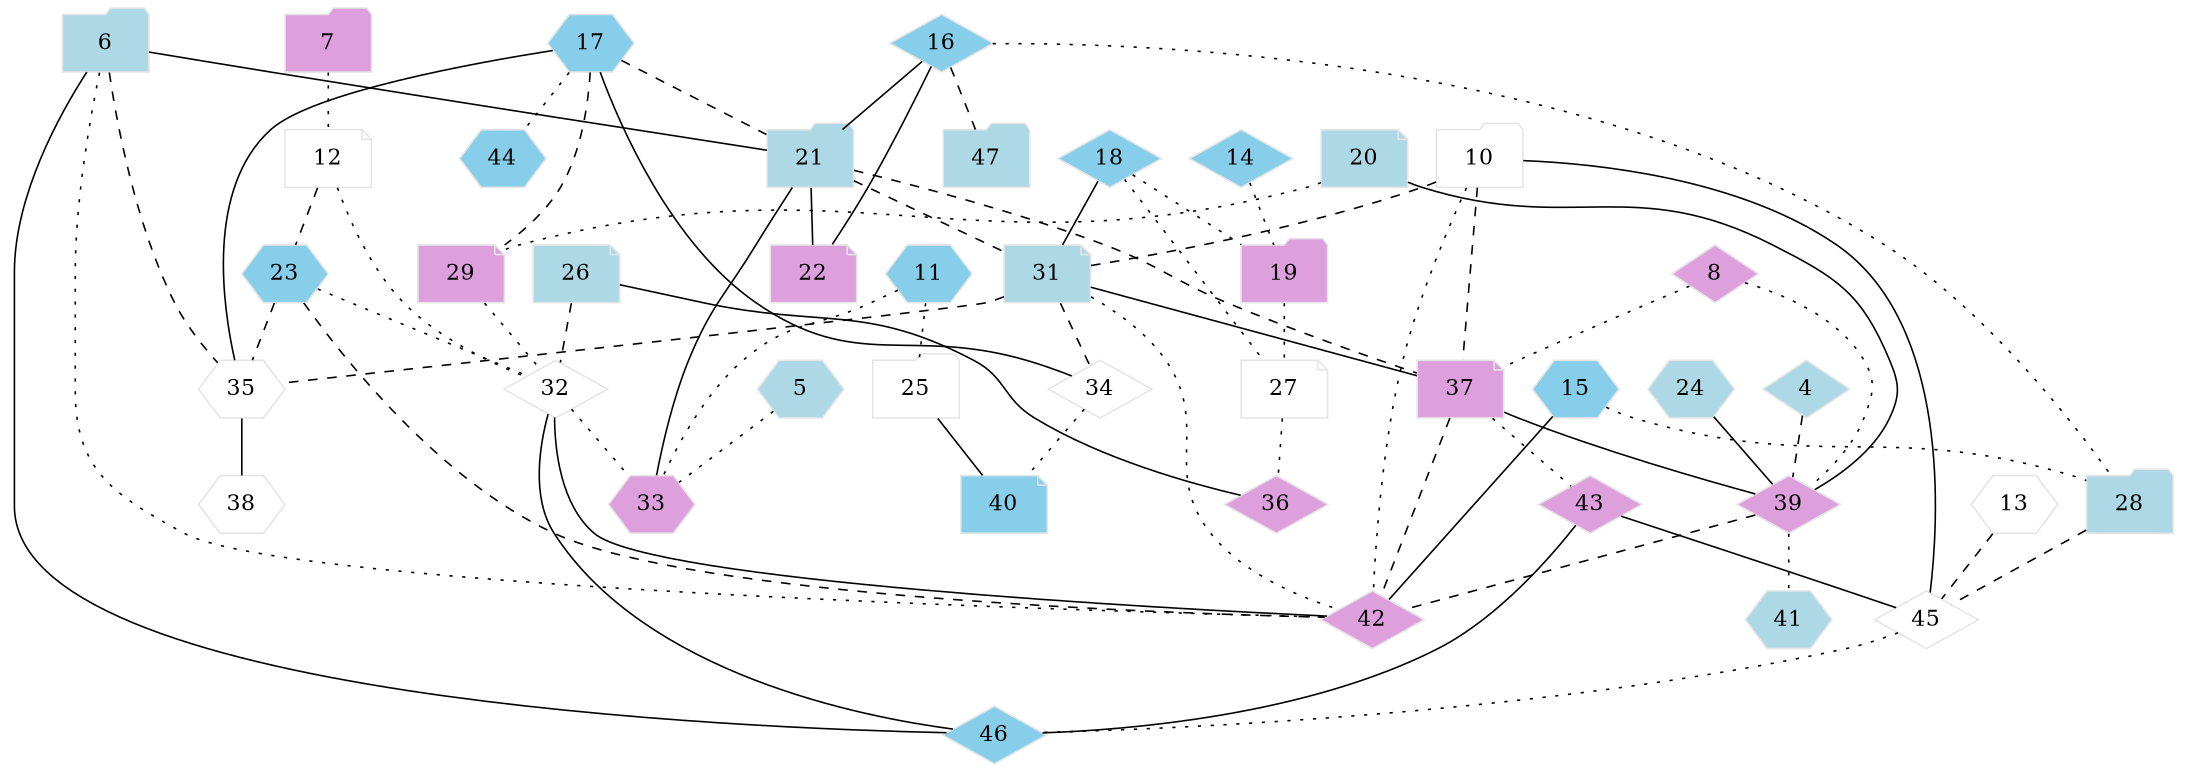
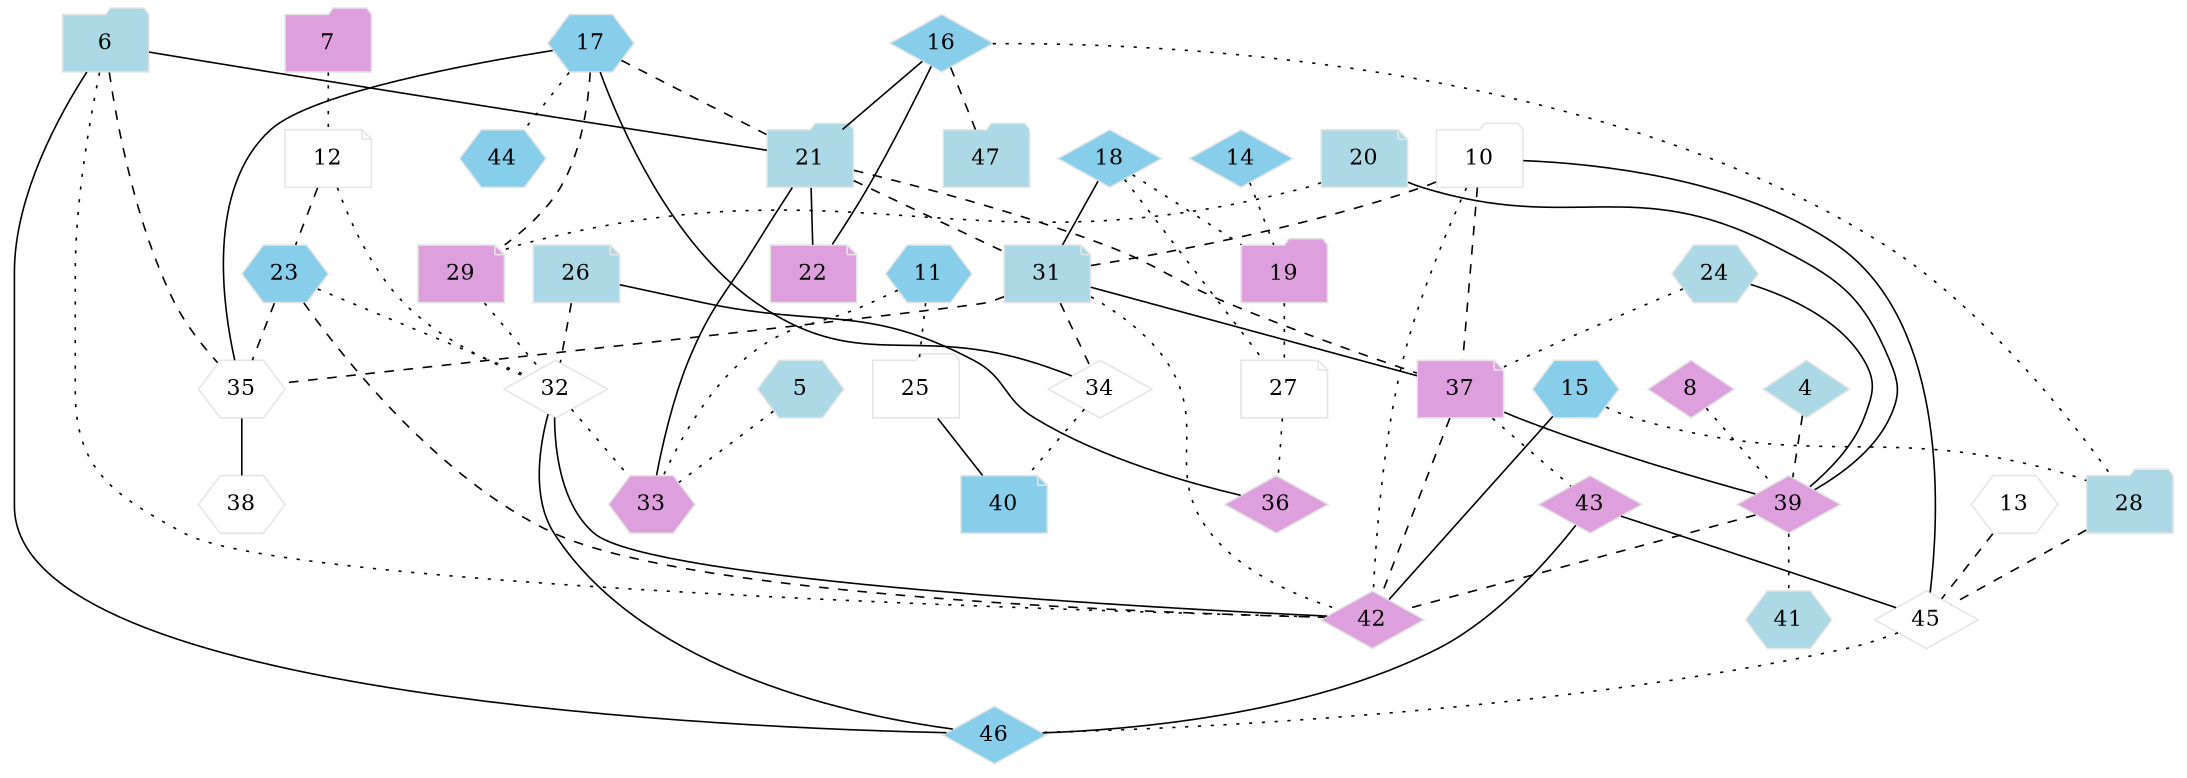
(1596, 326) -> (1593, 327)
